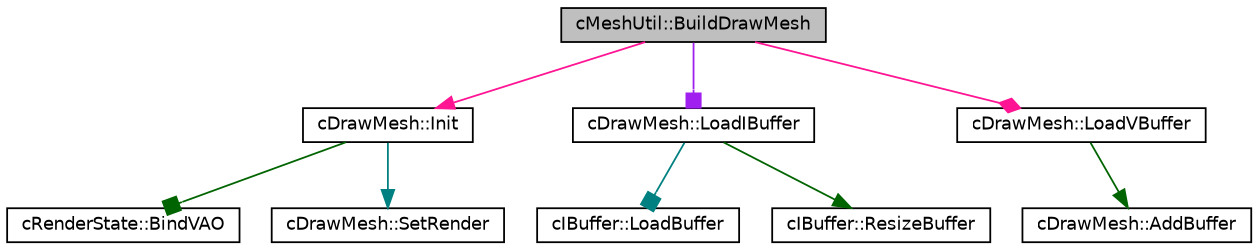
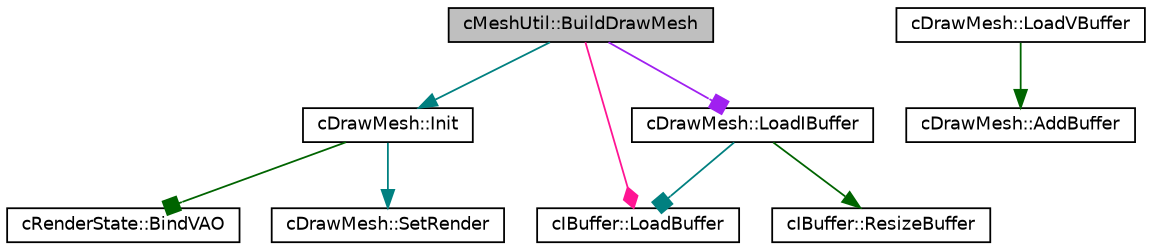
(549, 72) -> (493, 71)
(877, 72) -> (607, 115)
